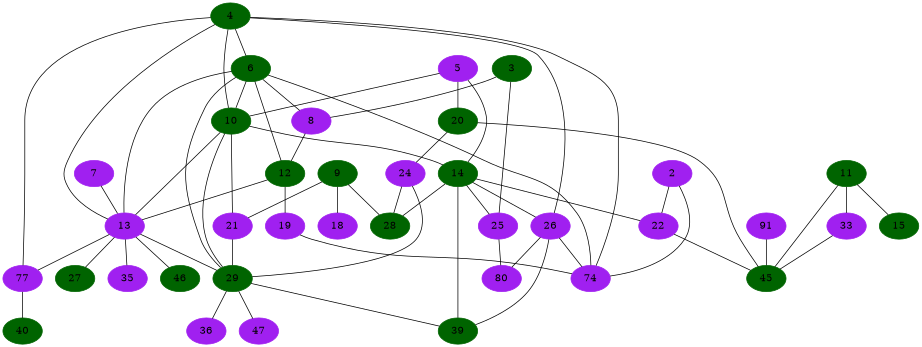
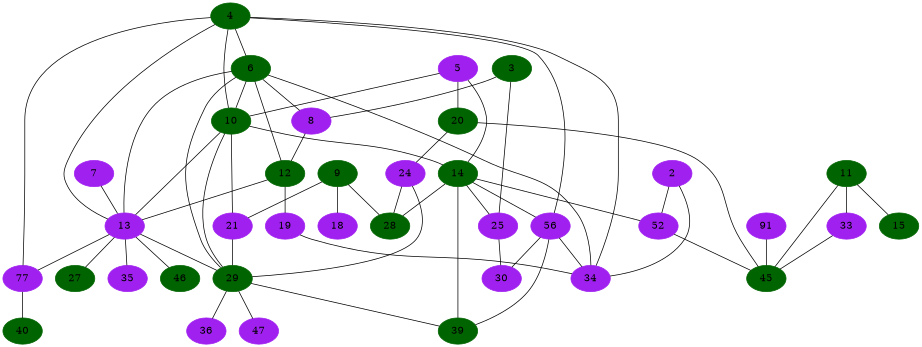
(551, 226) -> (551, 226)
(658, 226) -> (658, 226)
(502, 279) -> (502, 279)
(591, 279) -> (591, 279)
